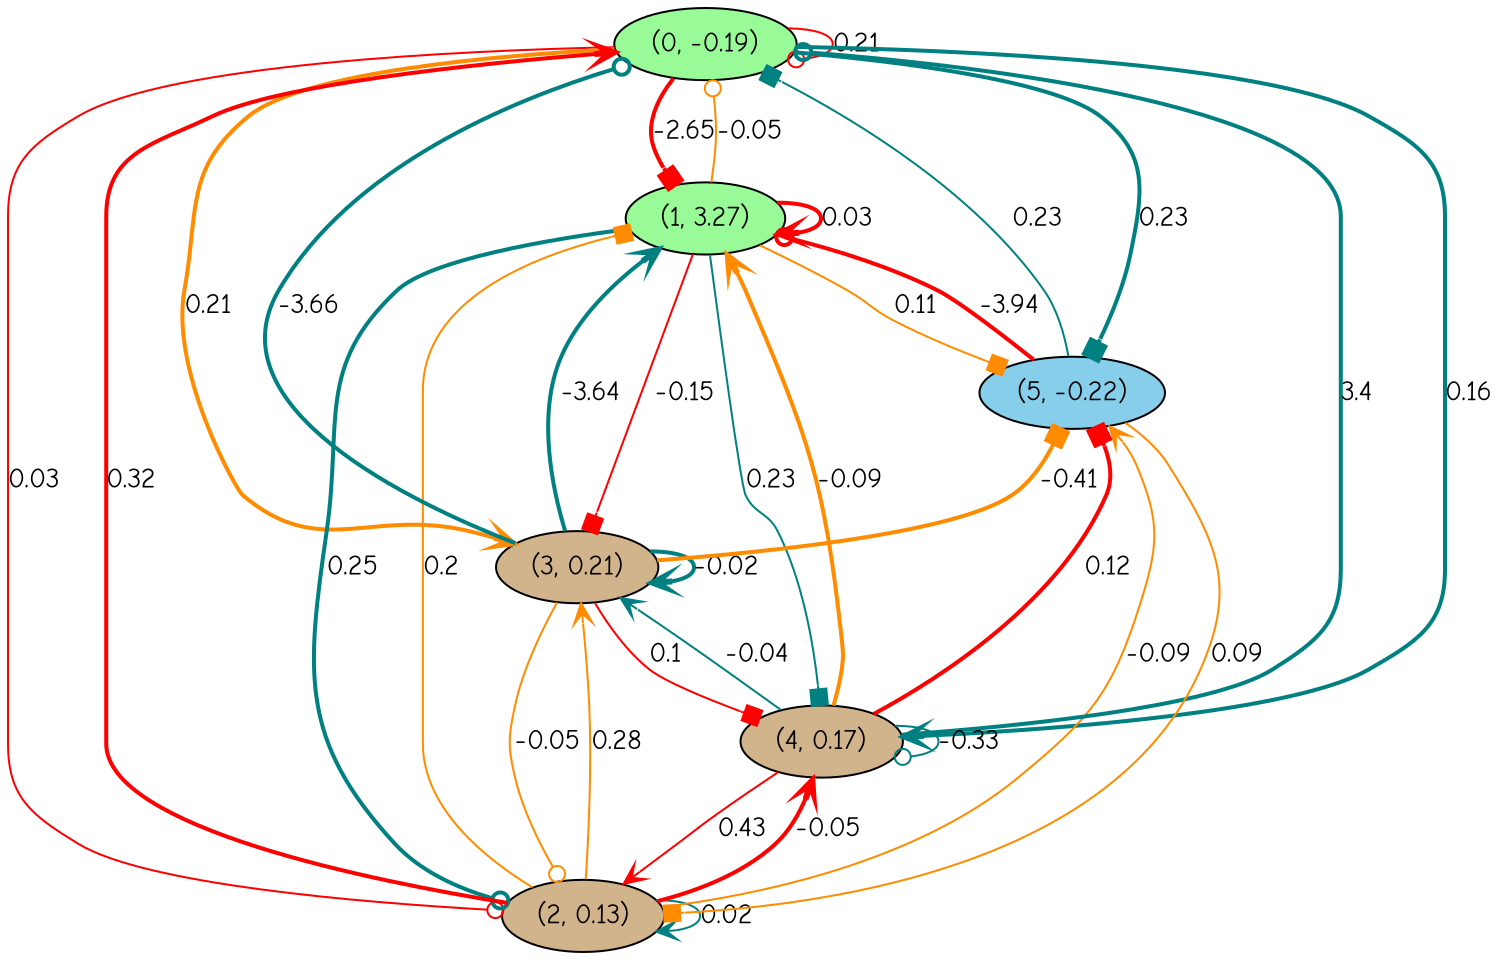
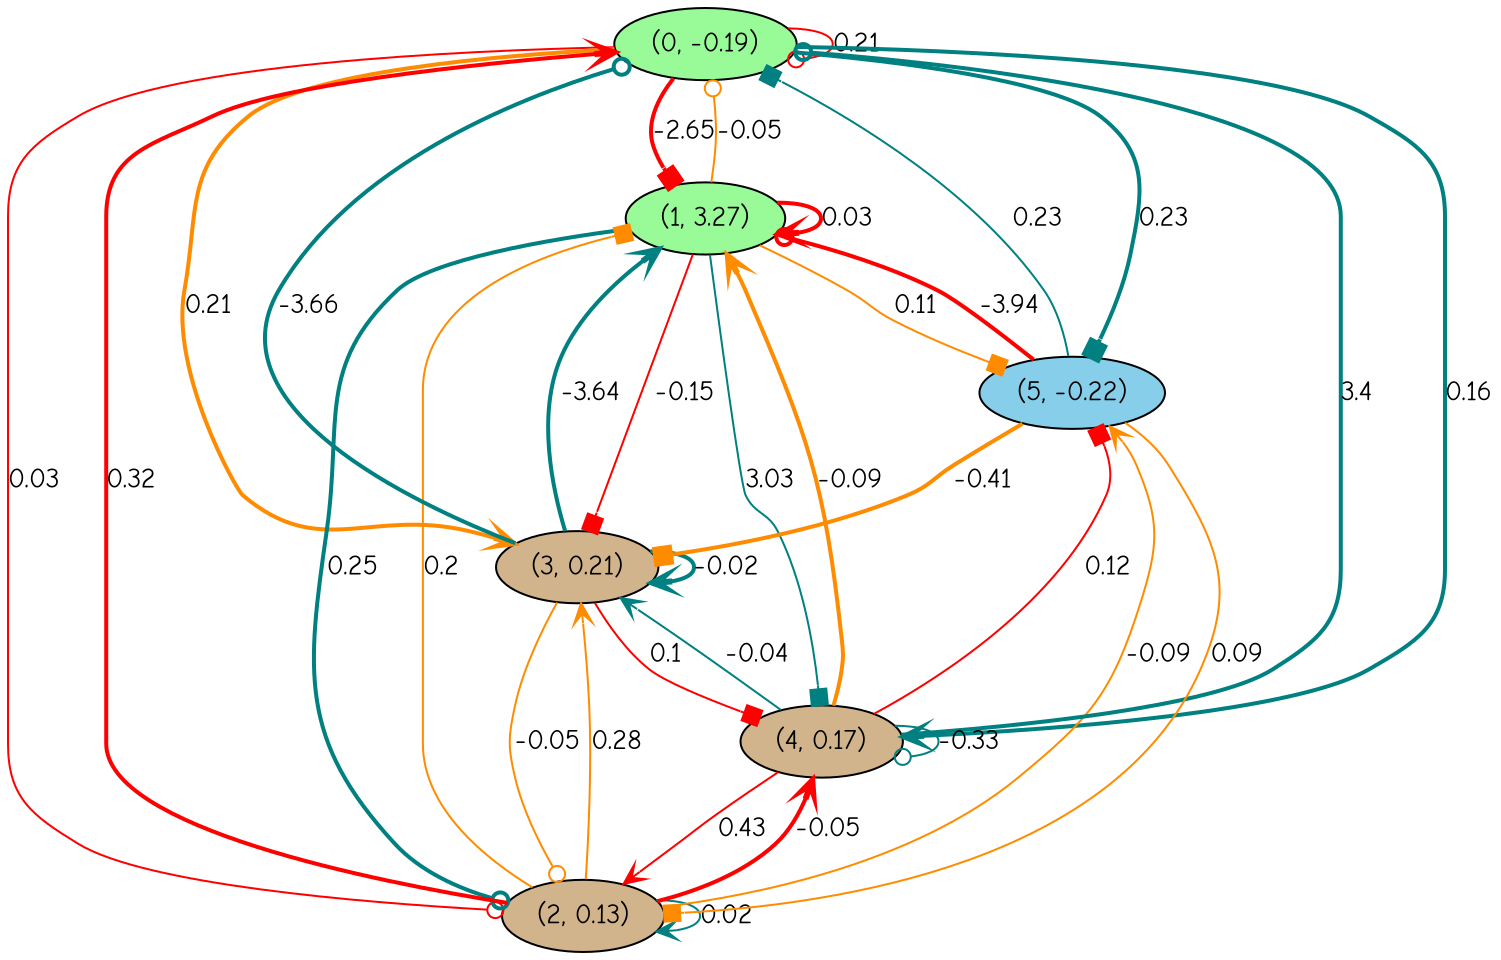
(771, 480) -> (771, 480)
(869, 537) -> (858, 513)
(1026, 605) -> (1026, 605)
